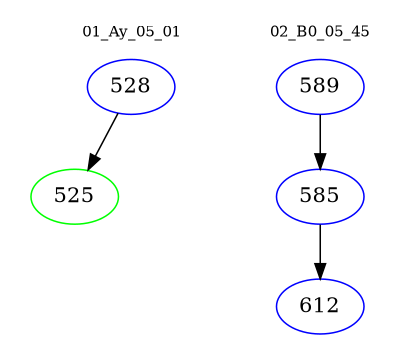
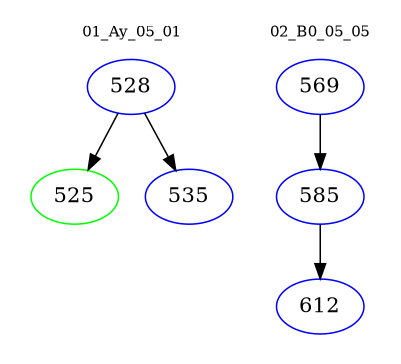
(320, 33) -> (320, 33)
(320, 87) -> (320, 87)
none -> (189, 197)
